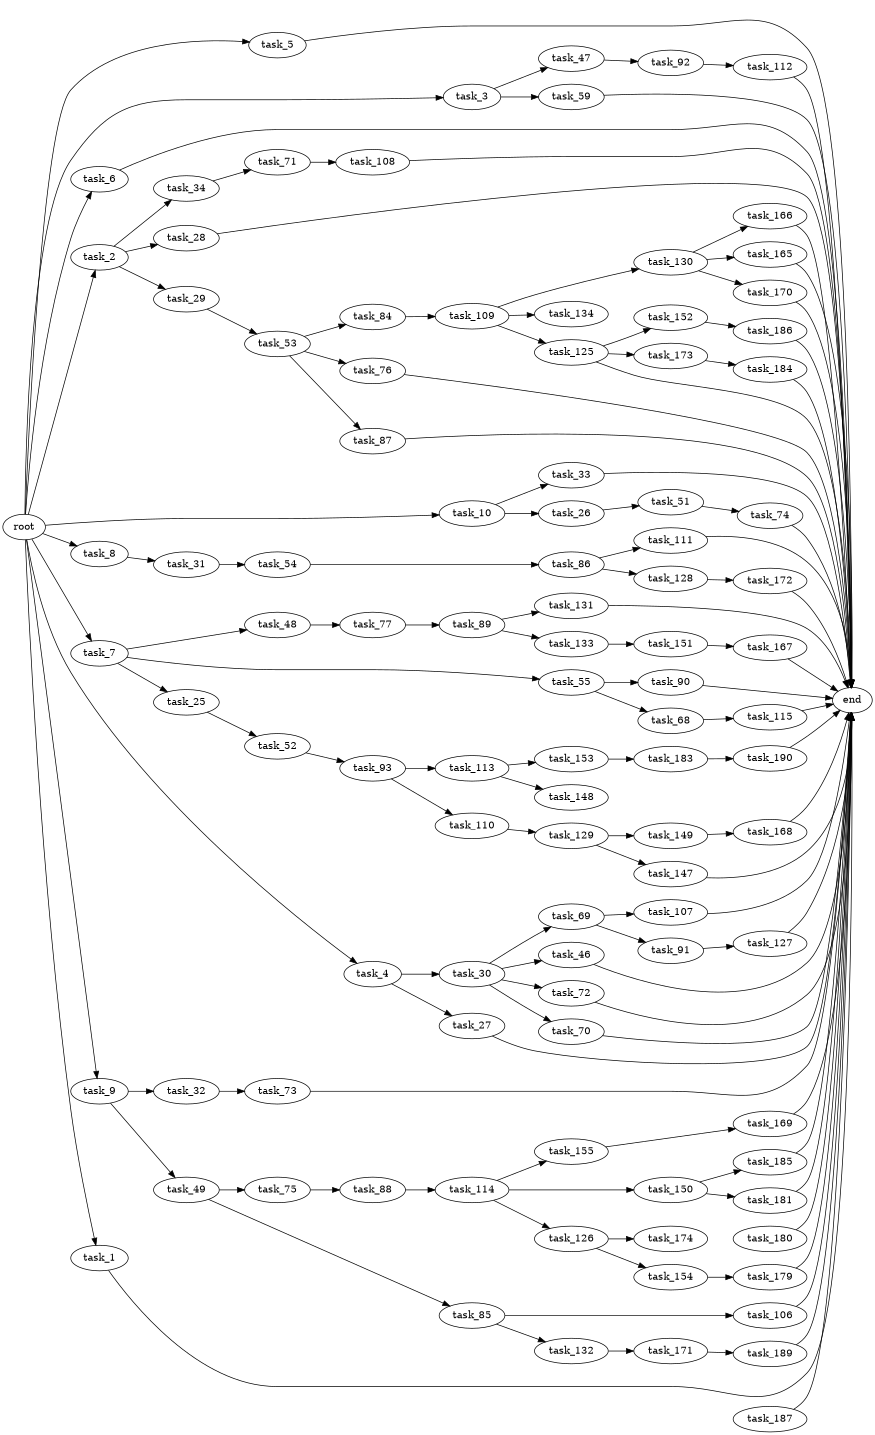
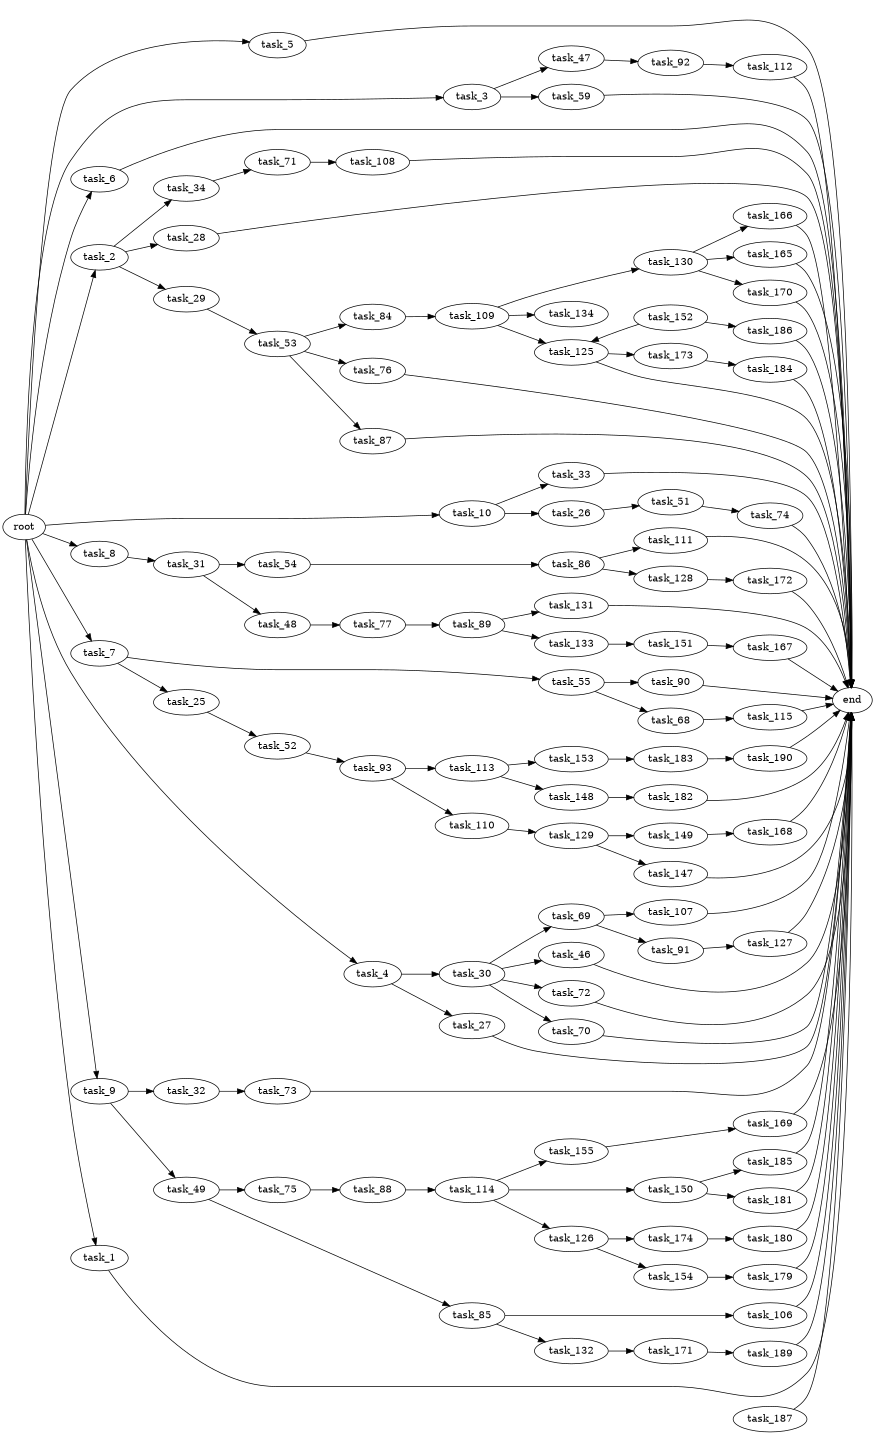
(624, 339) -> (618, 331)
(183, 640) -> (229, 593)
none -> (671, 797)
none -> (717, 1239)
